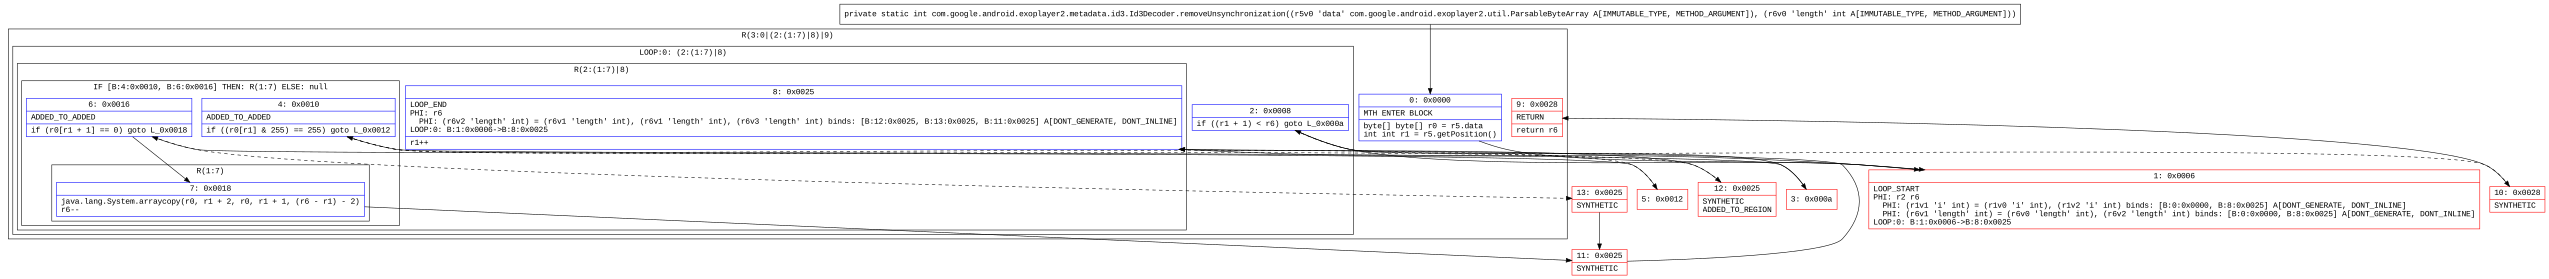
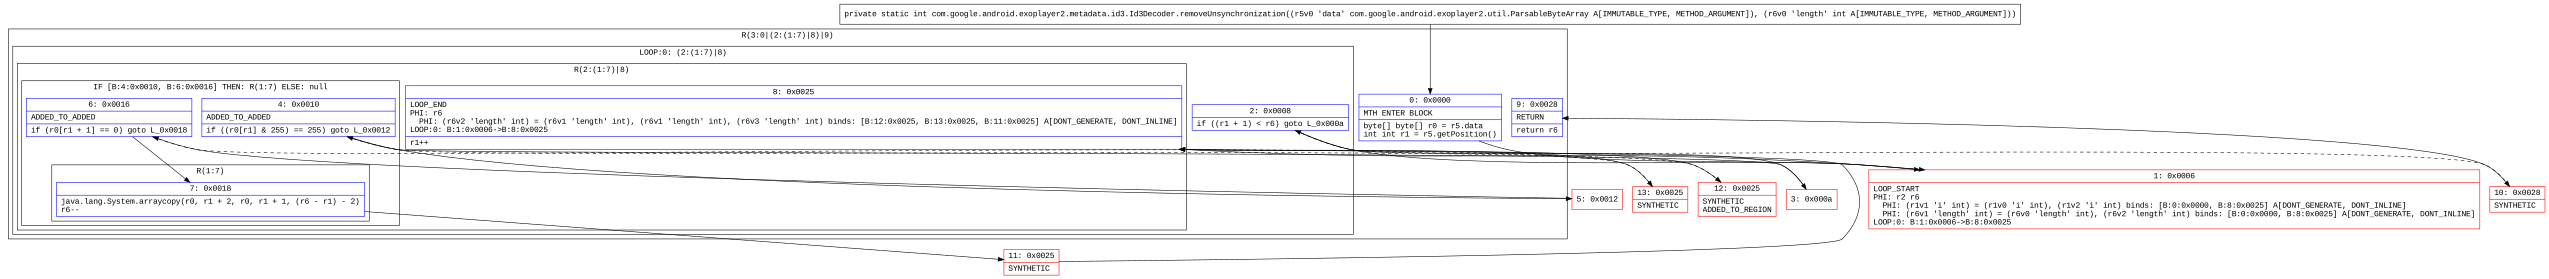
(1537, 118) -> (1537, 118)
(1004, 151) -> (956, 187)
(1600, 228) -> (1423, 151)
